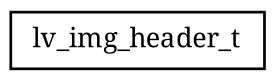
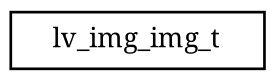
(138, 40) -> (138, 40)
